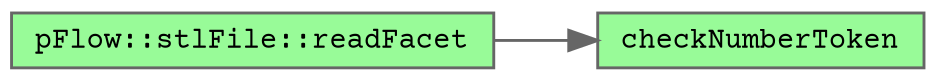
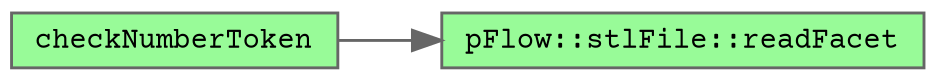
(531, 40) -> (375, 40)
